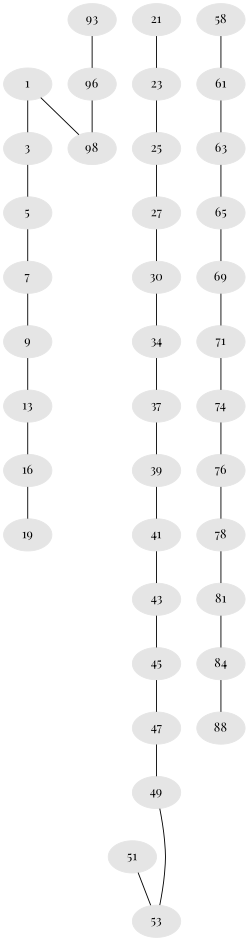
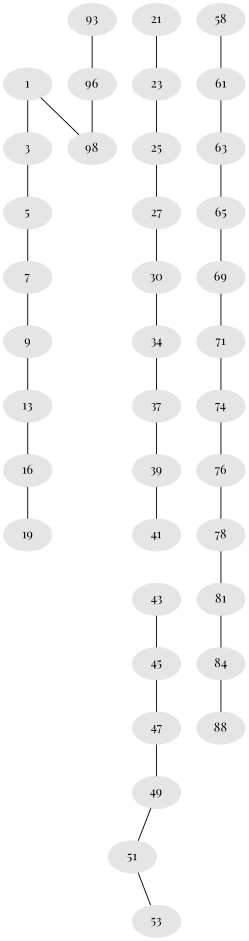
(157, 567) -> none
(165, 857) -> (145, 825)
